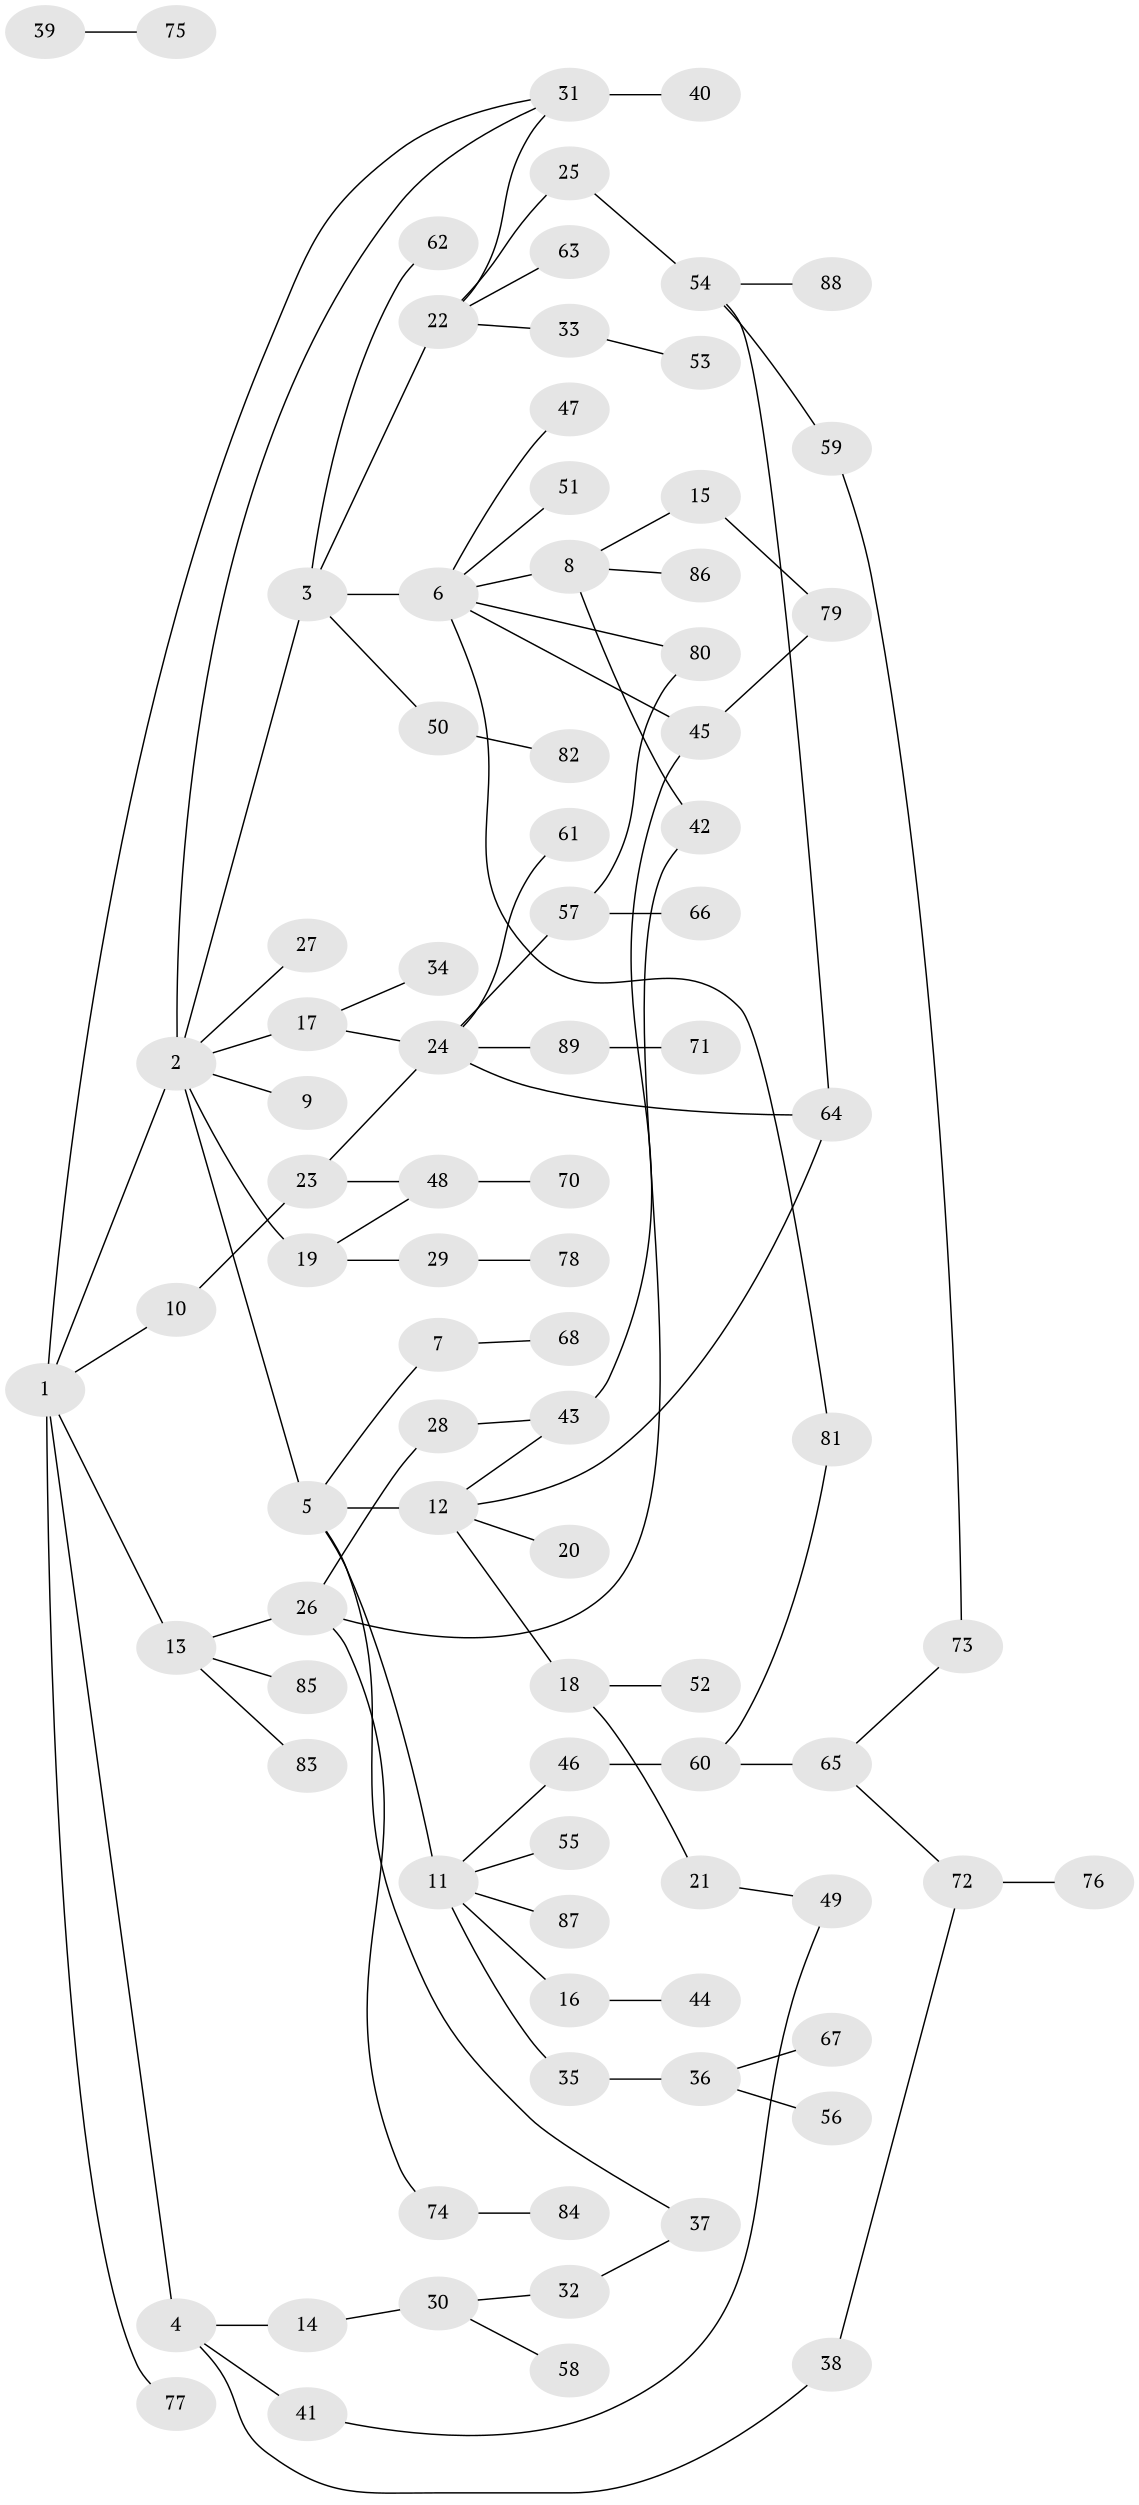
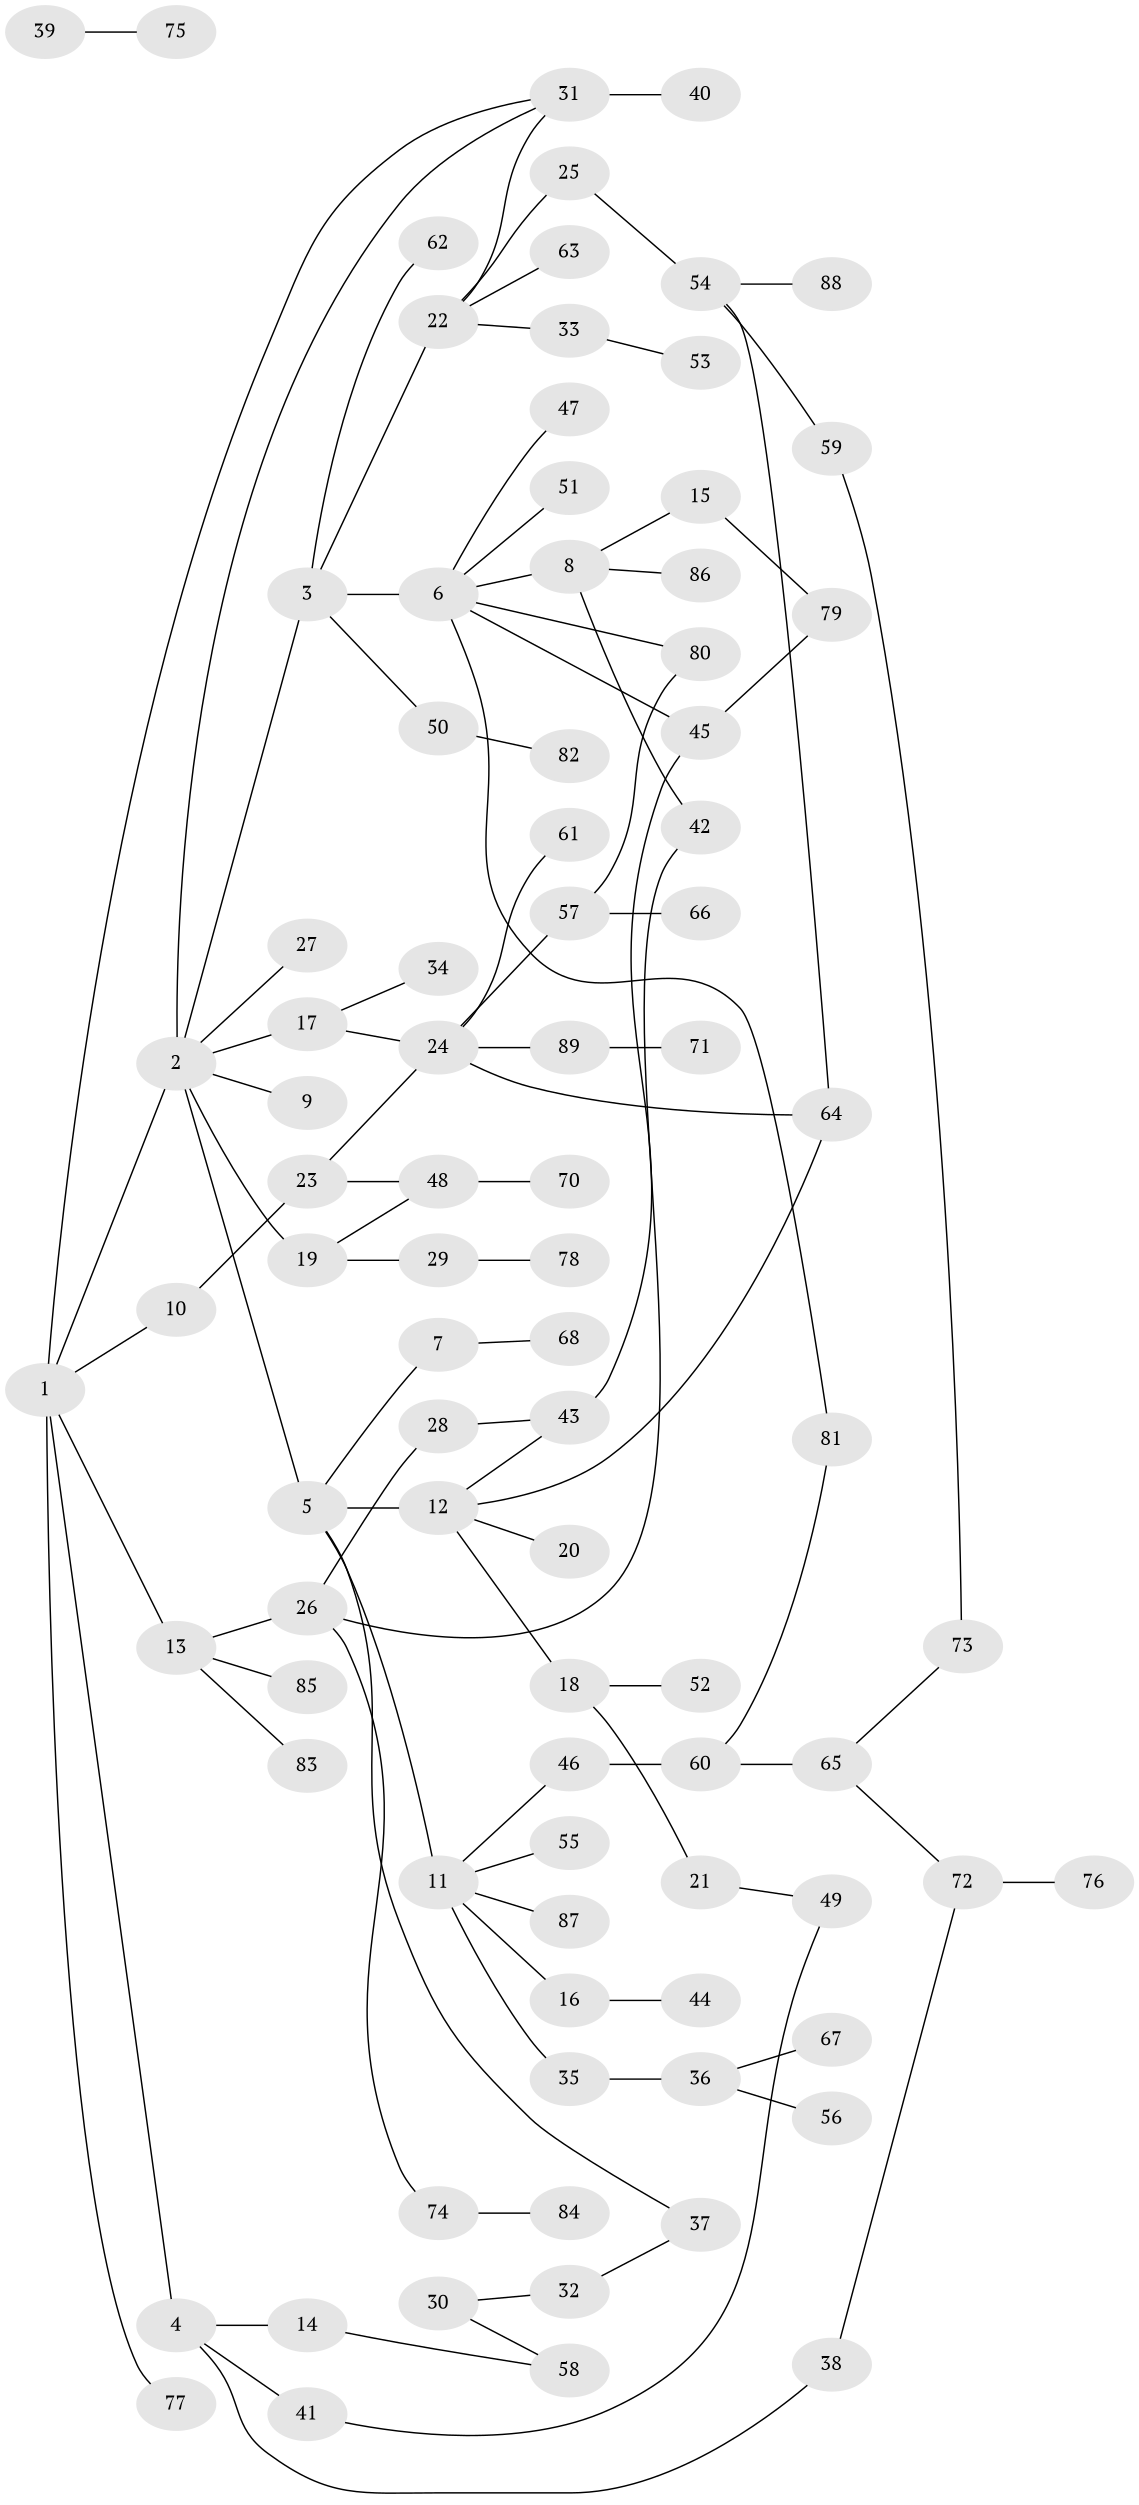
(373, 2314) -> (438, 2350)
